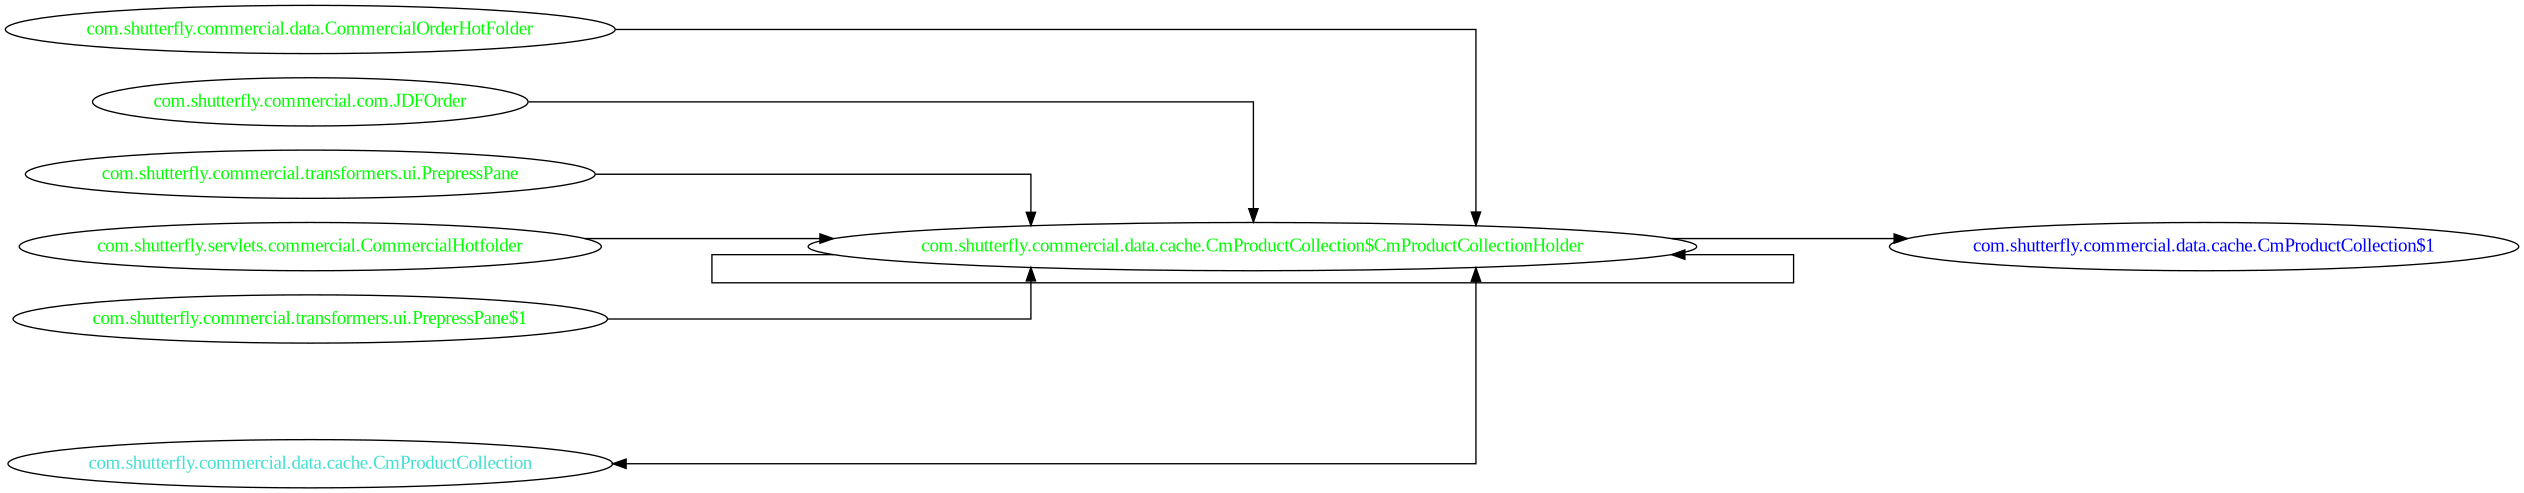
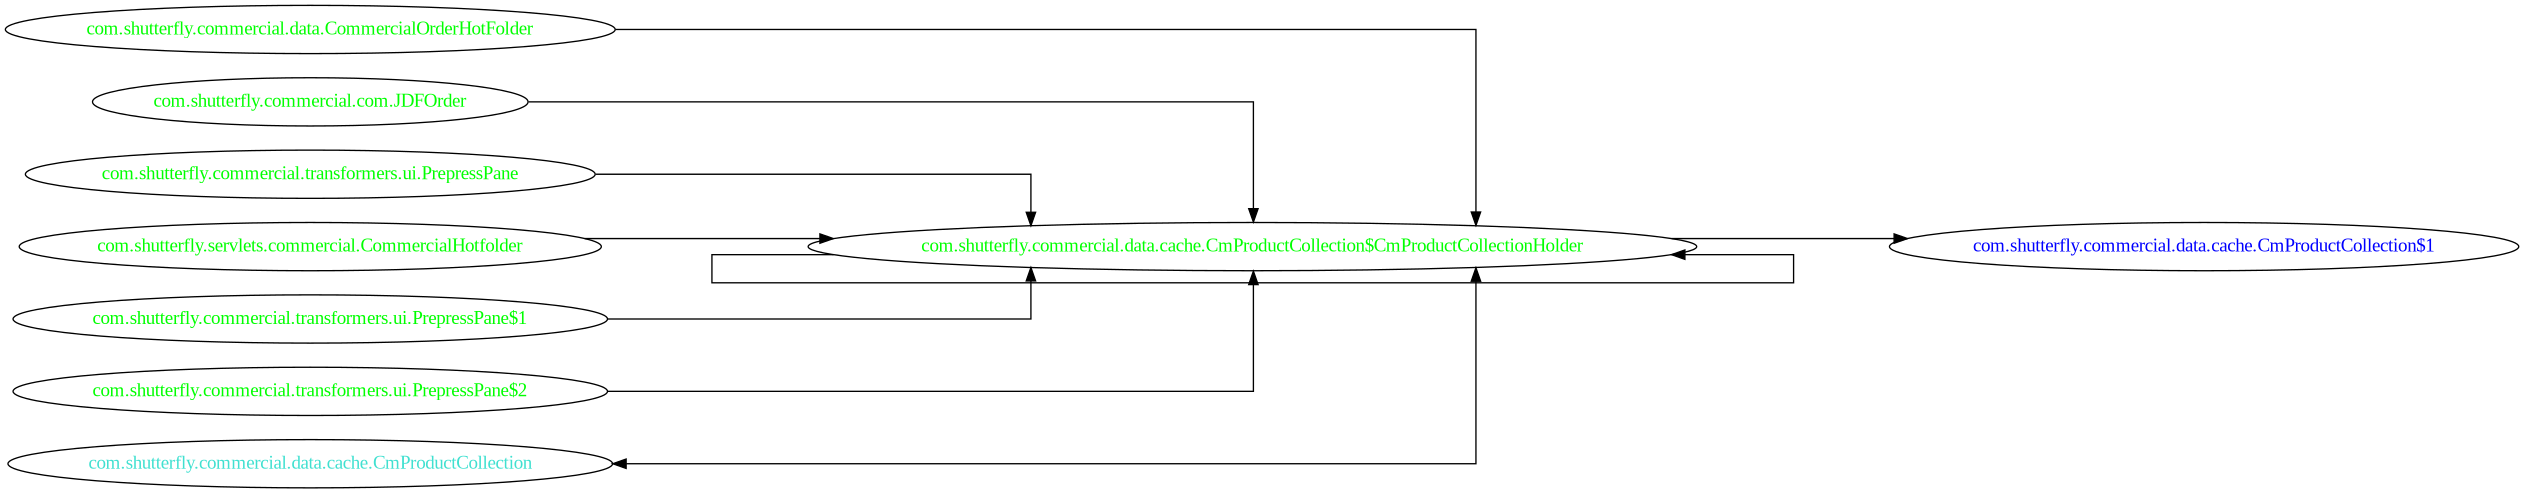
none -> (310, 391)
